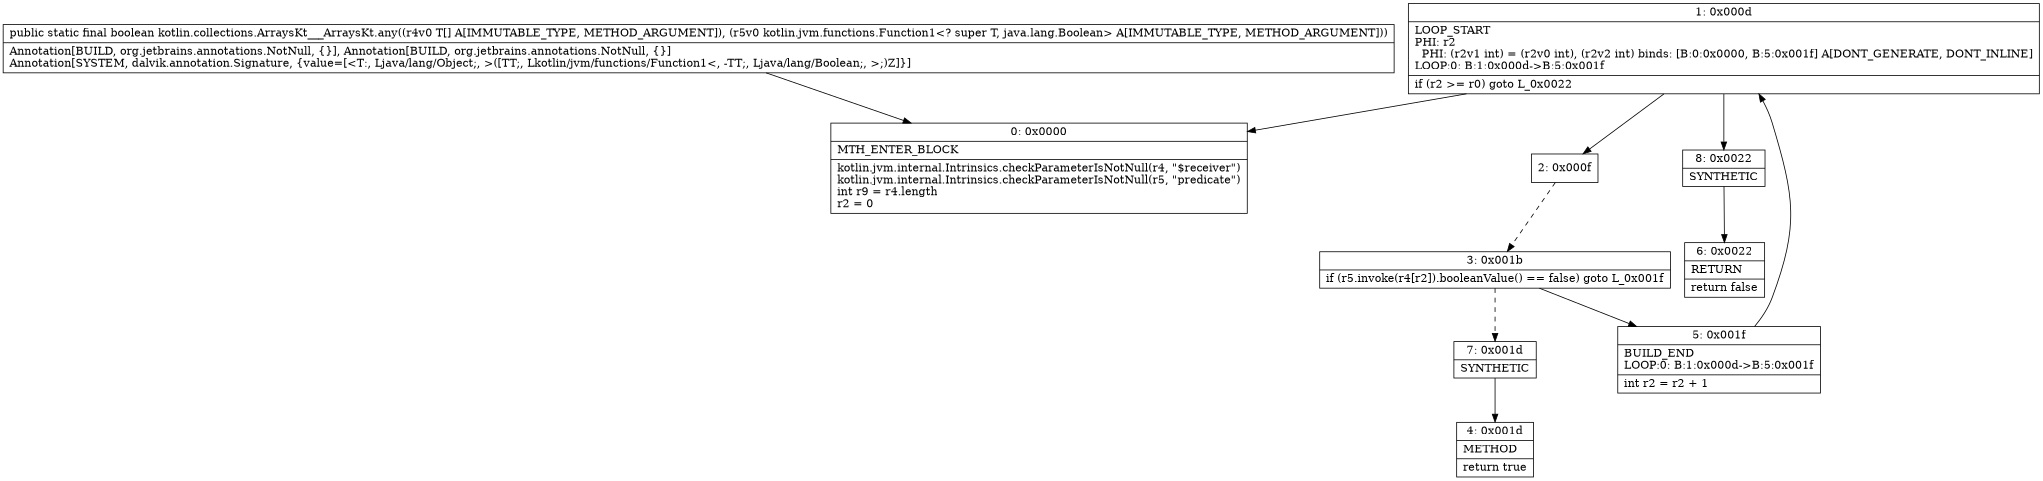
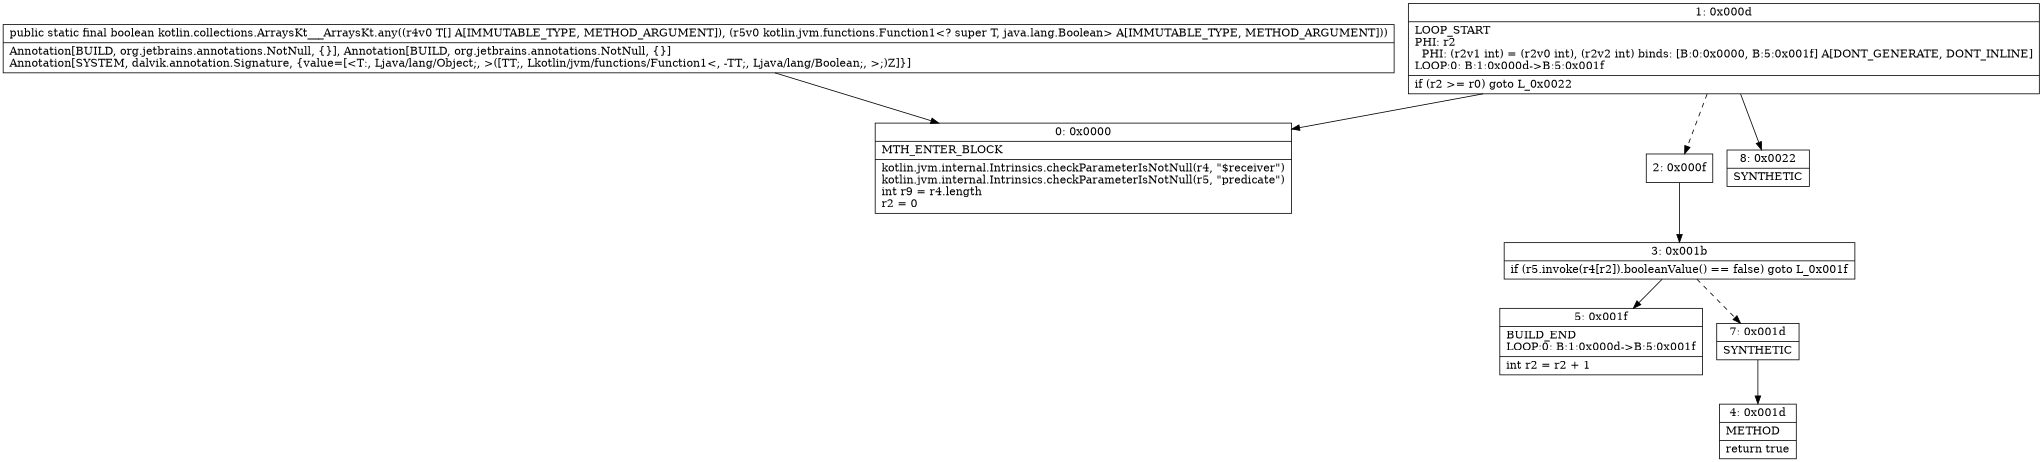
(1627, 121) -> (1697, 120)
(1534, 214) -> (1680, 209)
(1791, 215) -> none
(1725, 270) -> none
